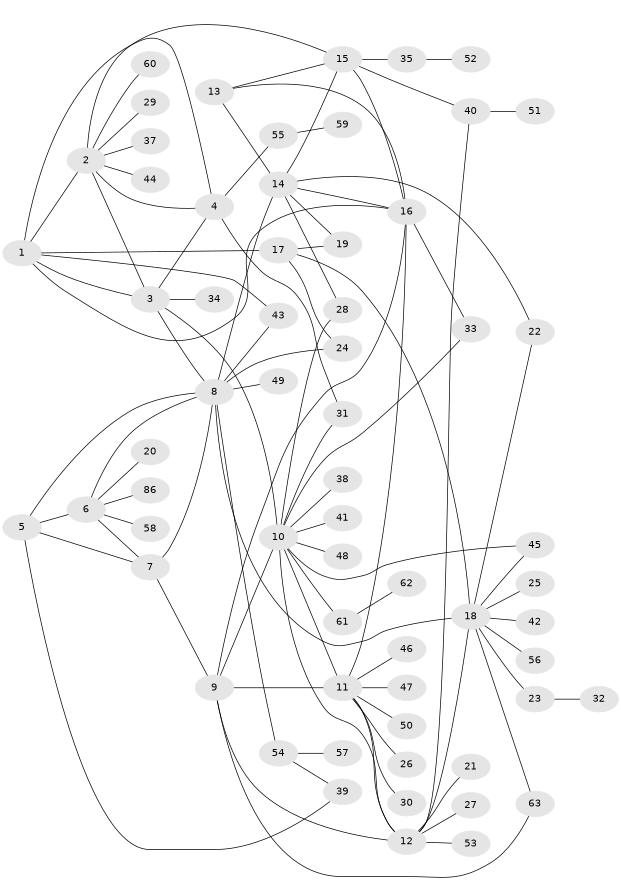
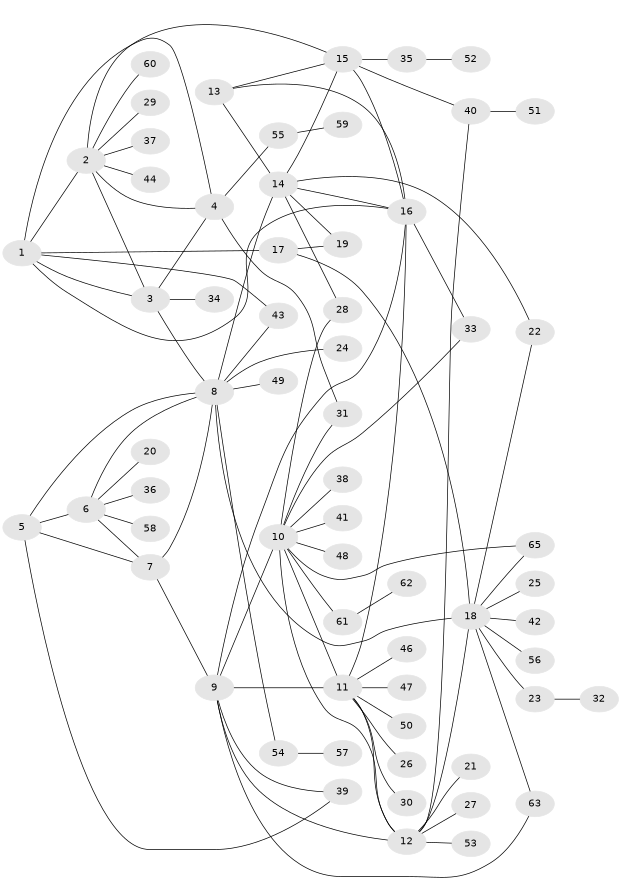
(310, 300) -> none
(248, 401) -> none
(150, 490) -> (150, 490)
(535, 545) -> (535, 545)
(311, 773) -> (253, 767)
